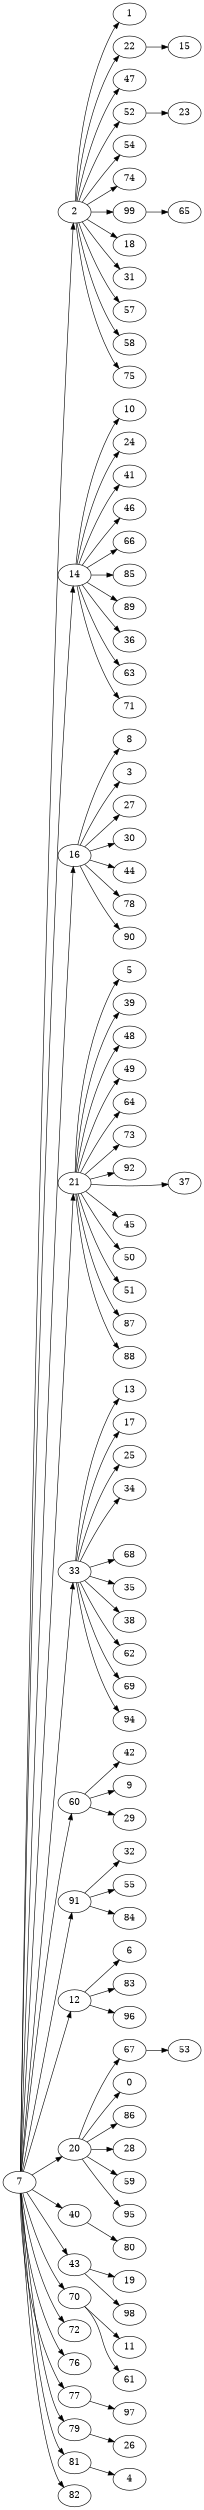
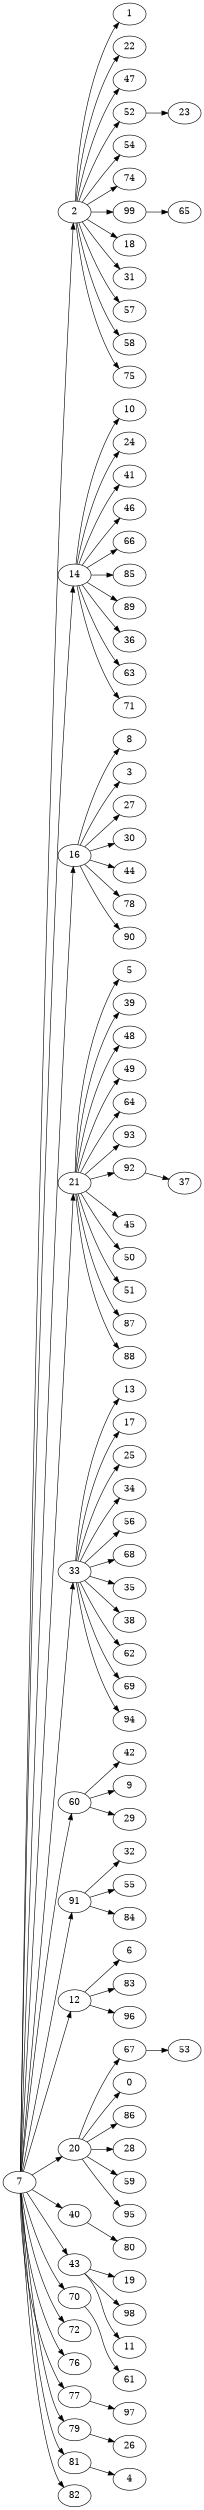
(185, 47) -> none
(130, 1136) -> (130, 1136)
(126, 1186) -> (154, 1175)
none -> (130, 1522)
(100, 2320) -> (101, 2303)
